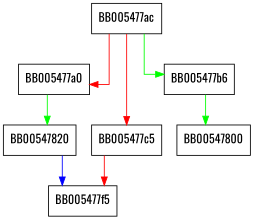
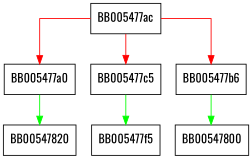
(144, 60) -> (205, 19)
(62, 166) -> none
(104, 166) -> (126, 105)
